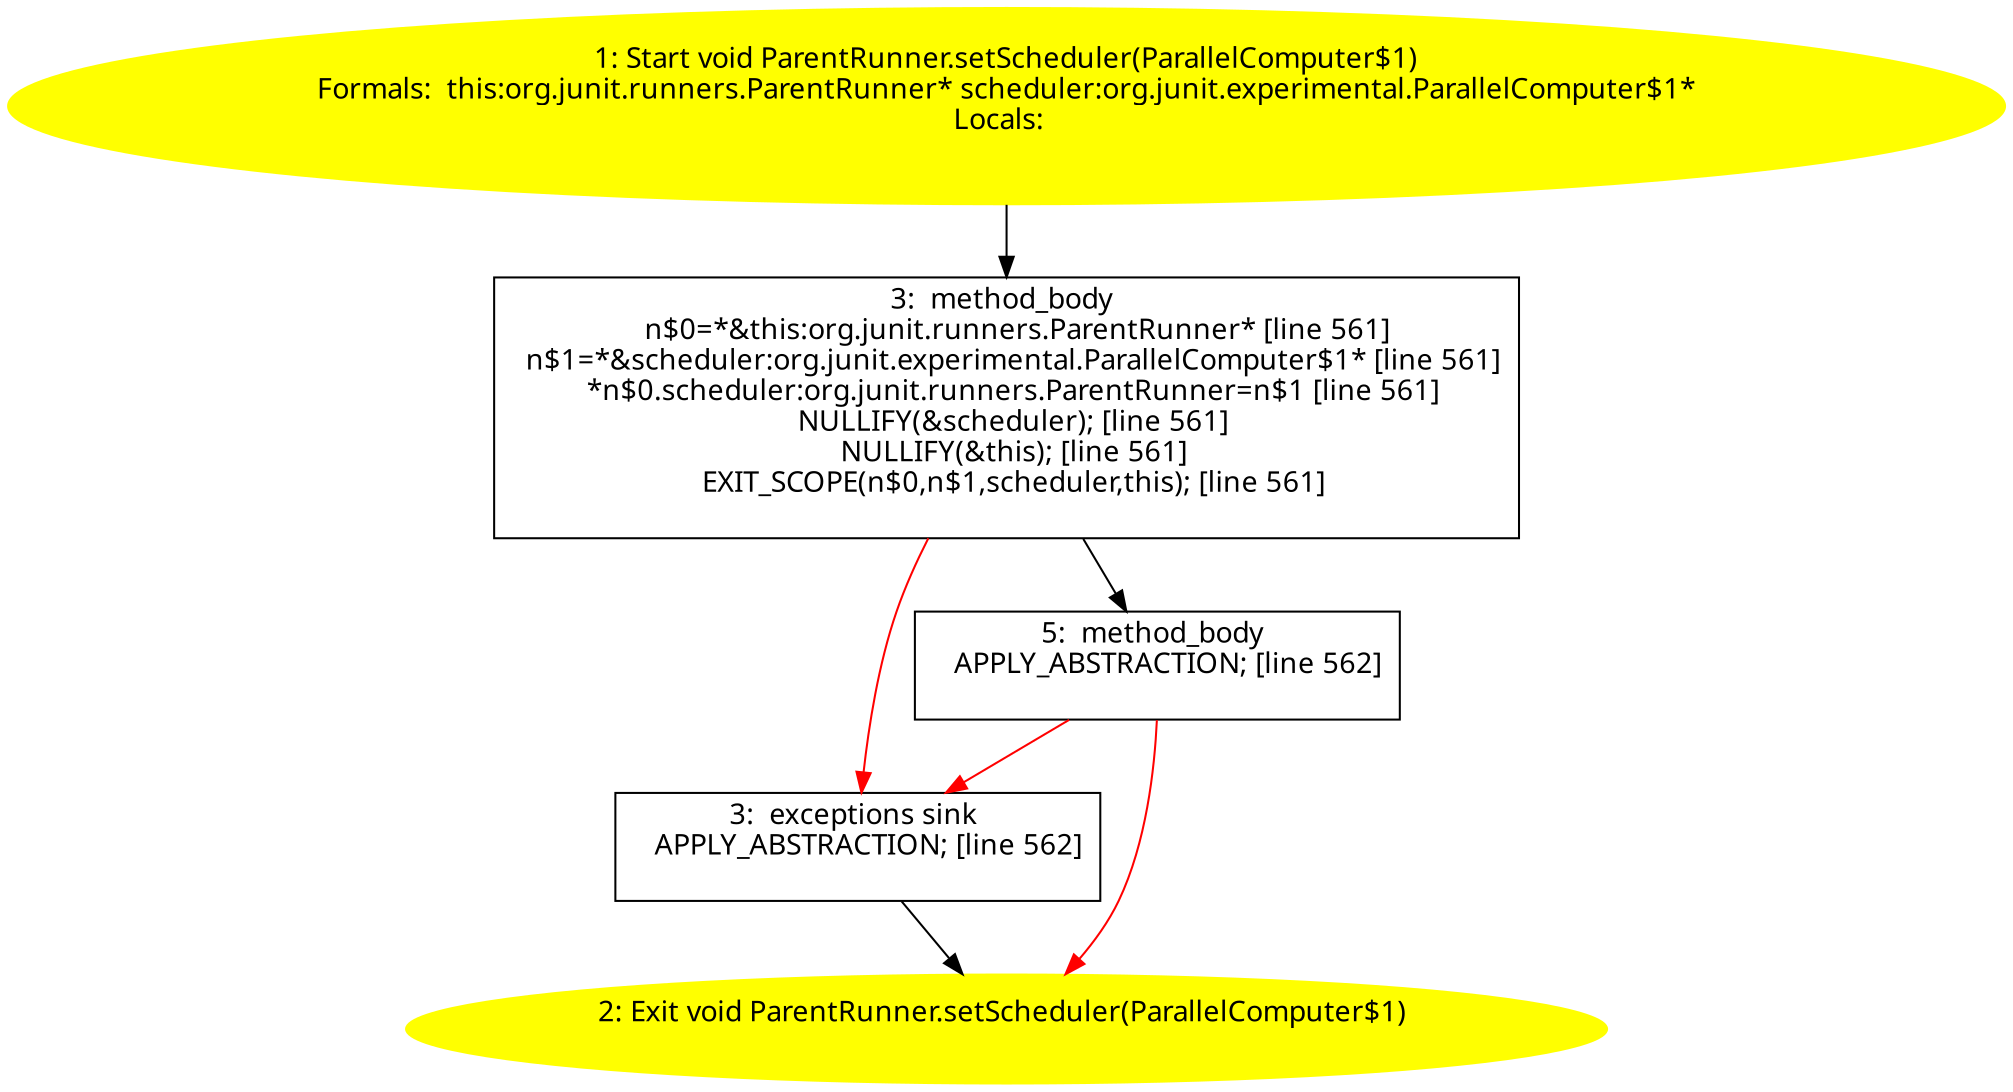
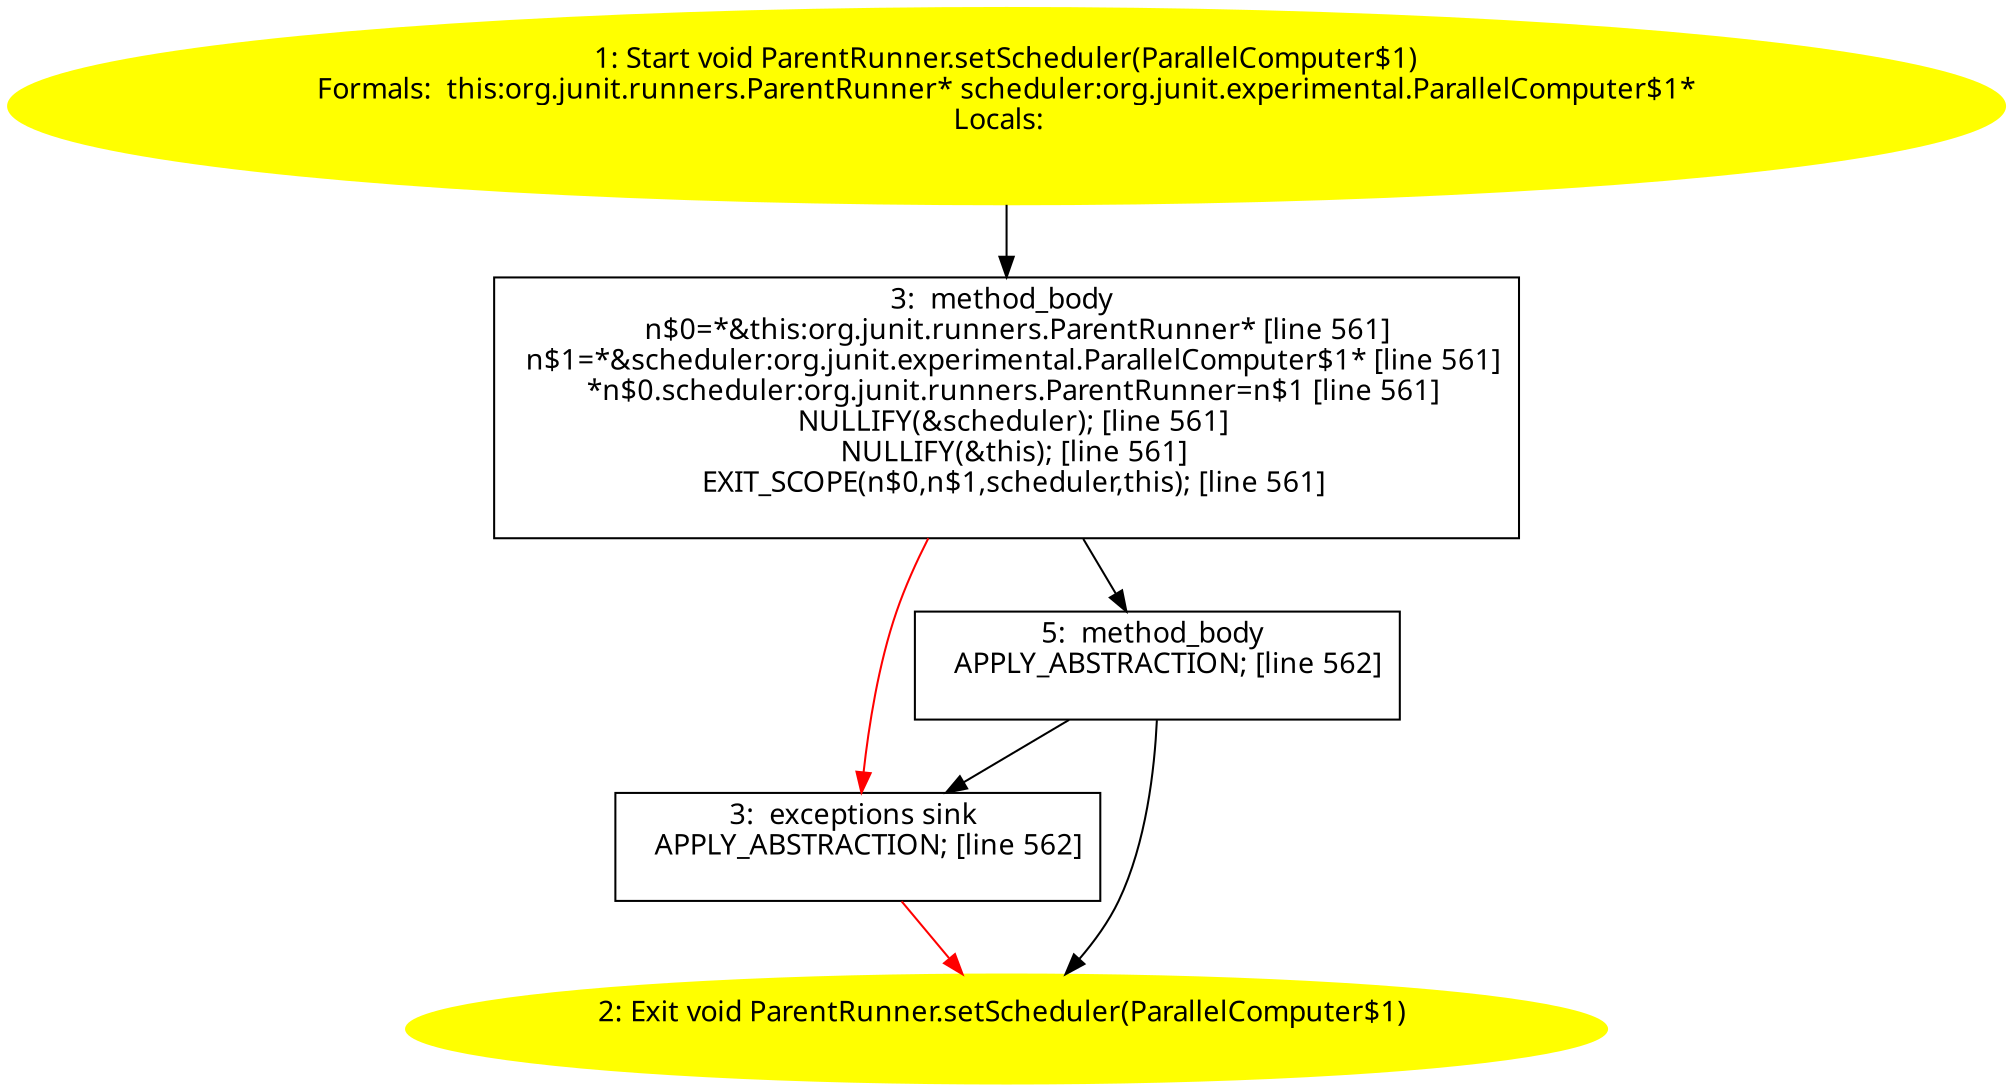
(1016, 751) -> (1016, 751)
(1138, 847) -> (1138, 847)
(925, 930) -> (925, 930)
